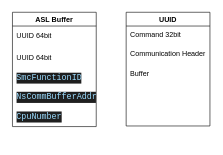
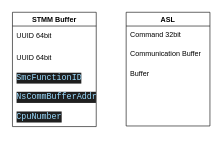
(54, 20) -> (54, 20)
(168, 20) -> (168, 20)
(168, 54) -> (168, 54)
